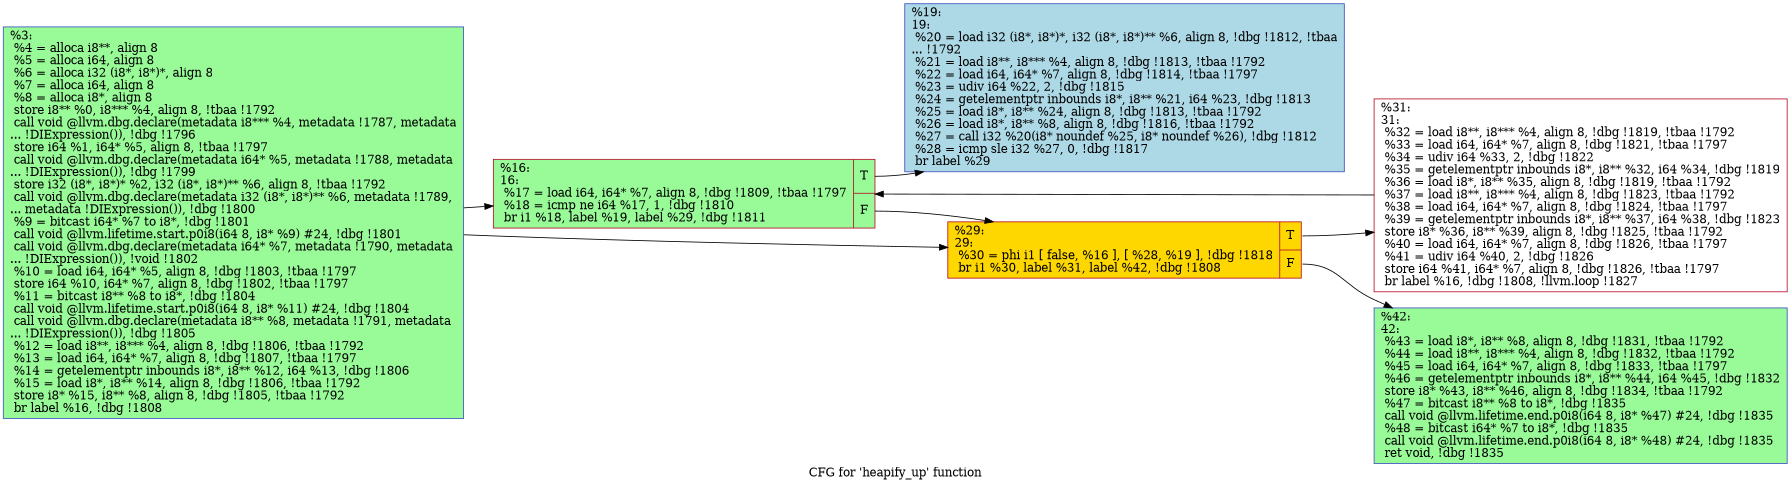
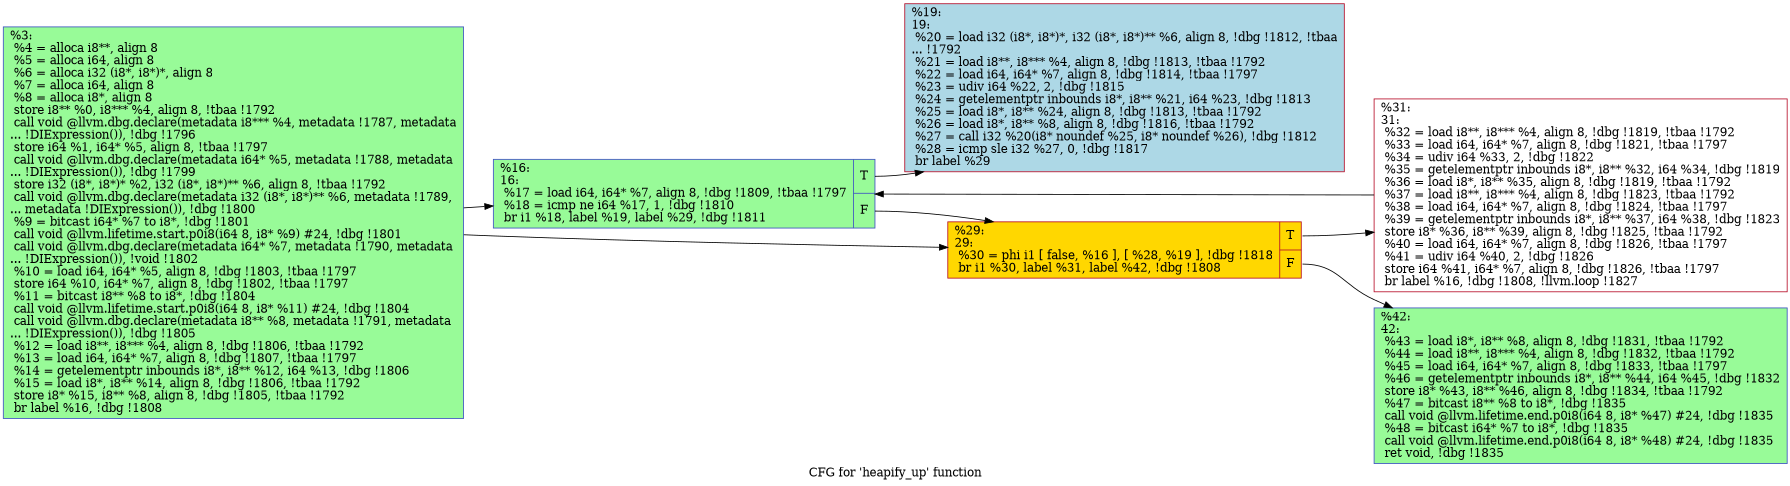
(1125, 88) -> (1125, 88)
(684, 194) -> (684, 194)
